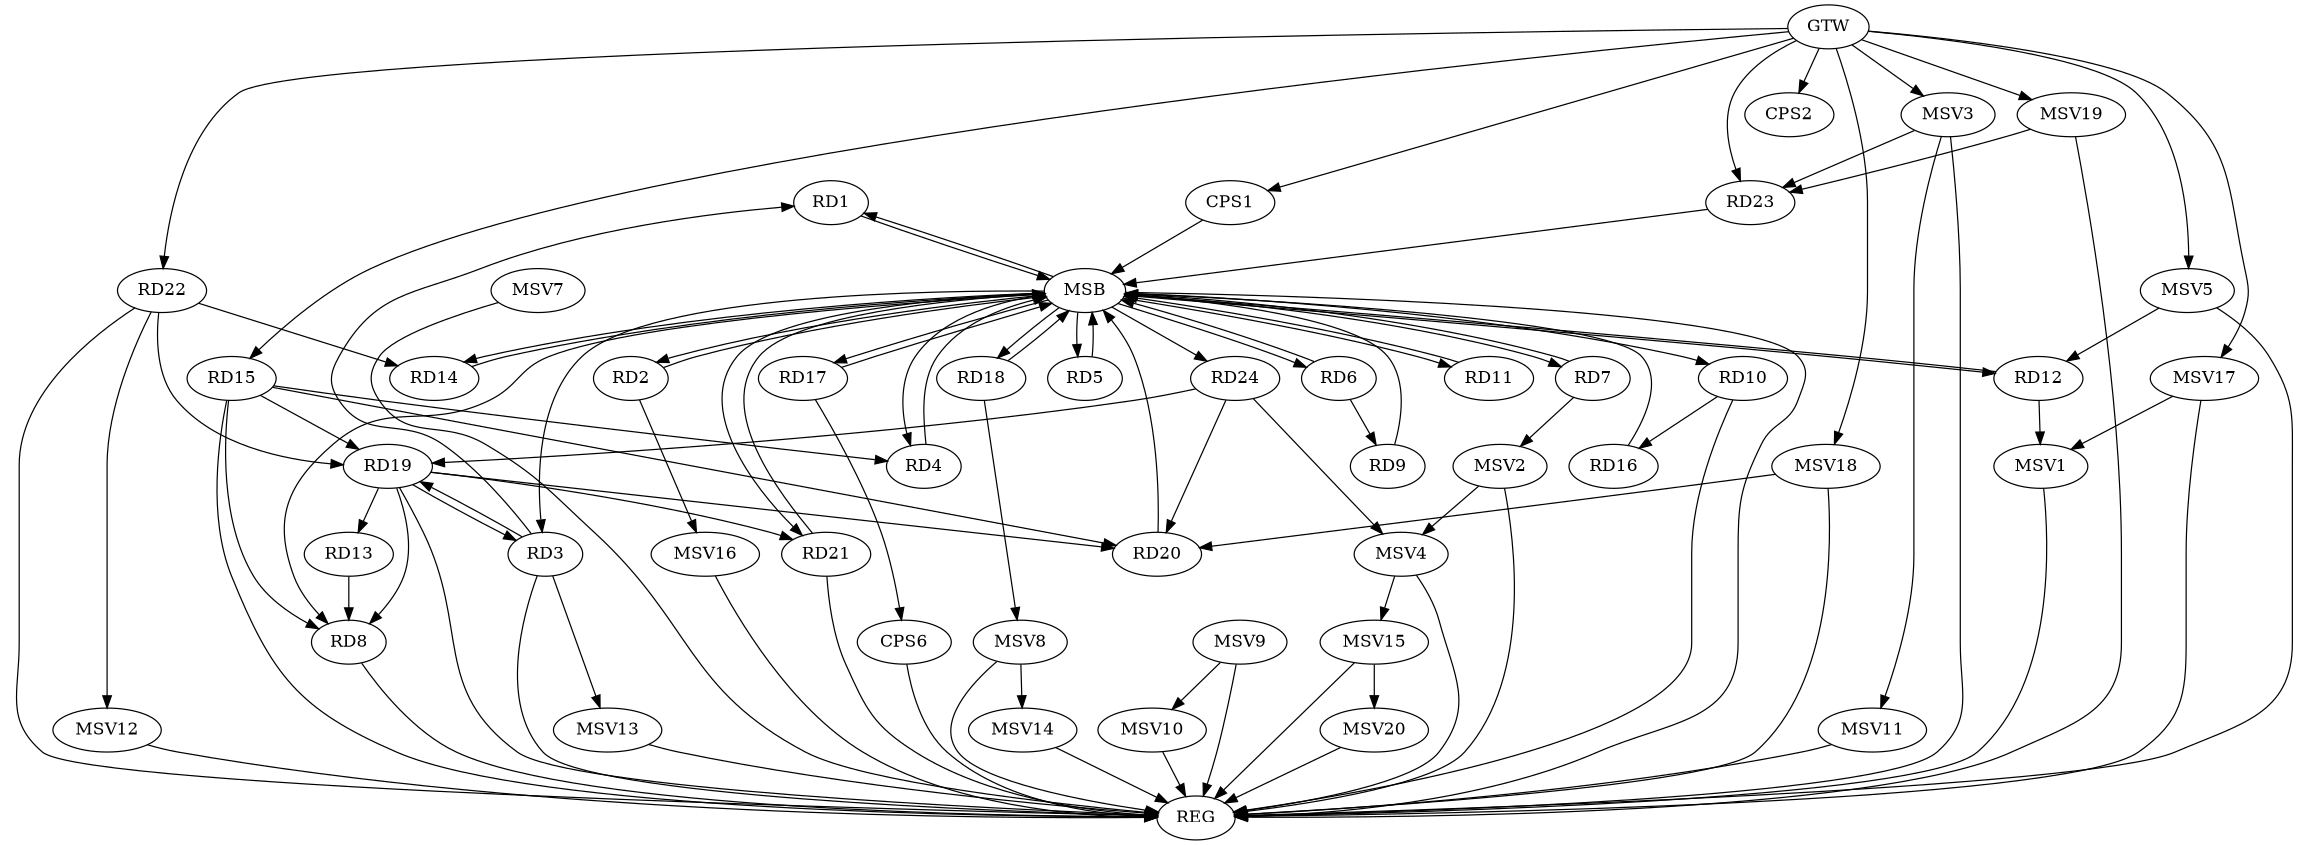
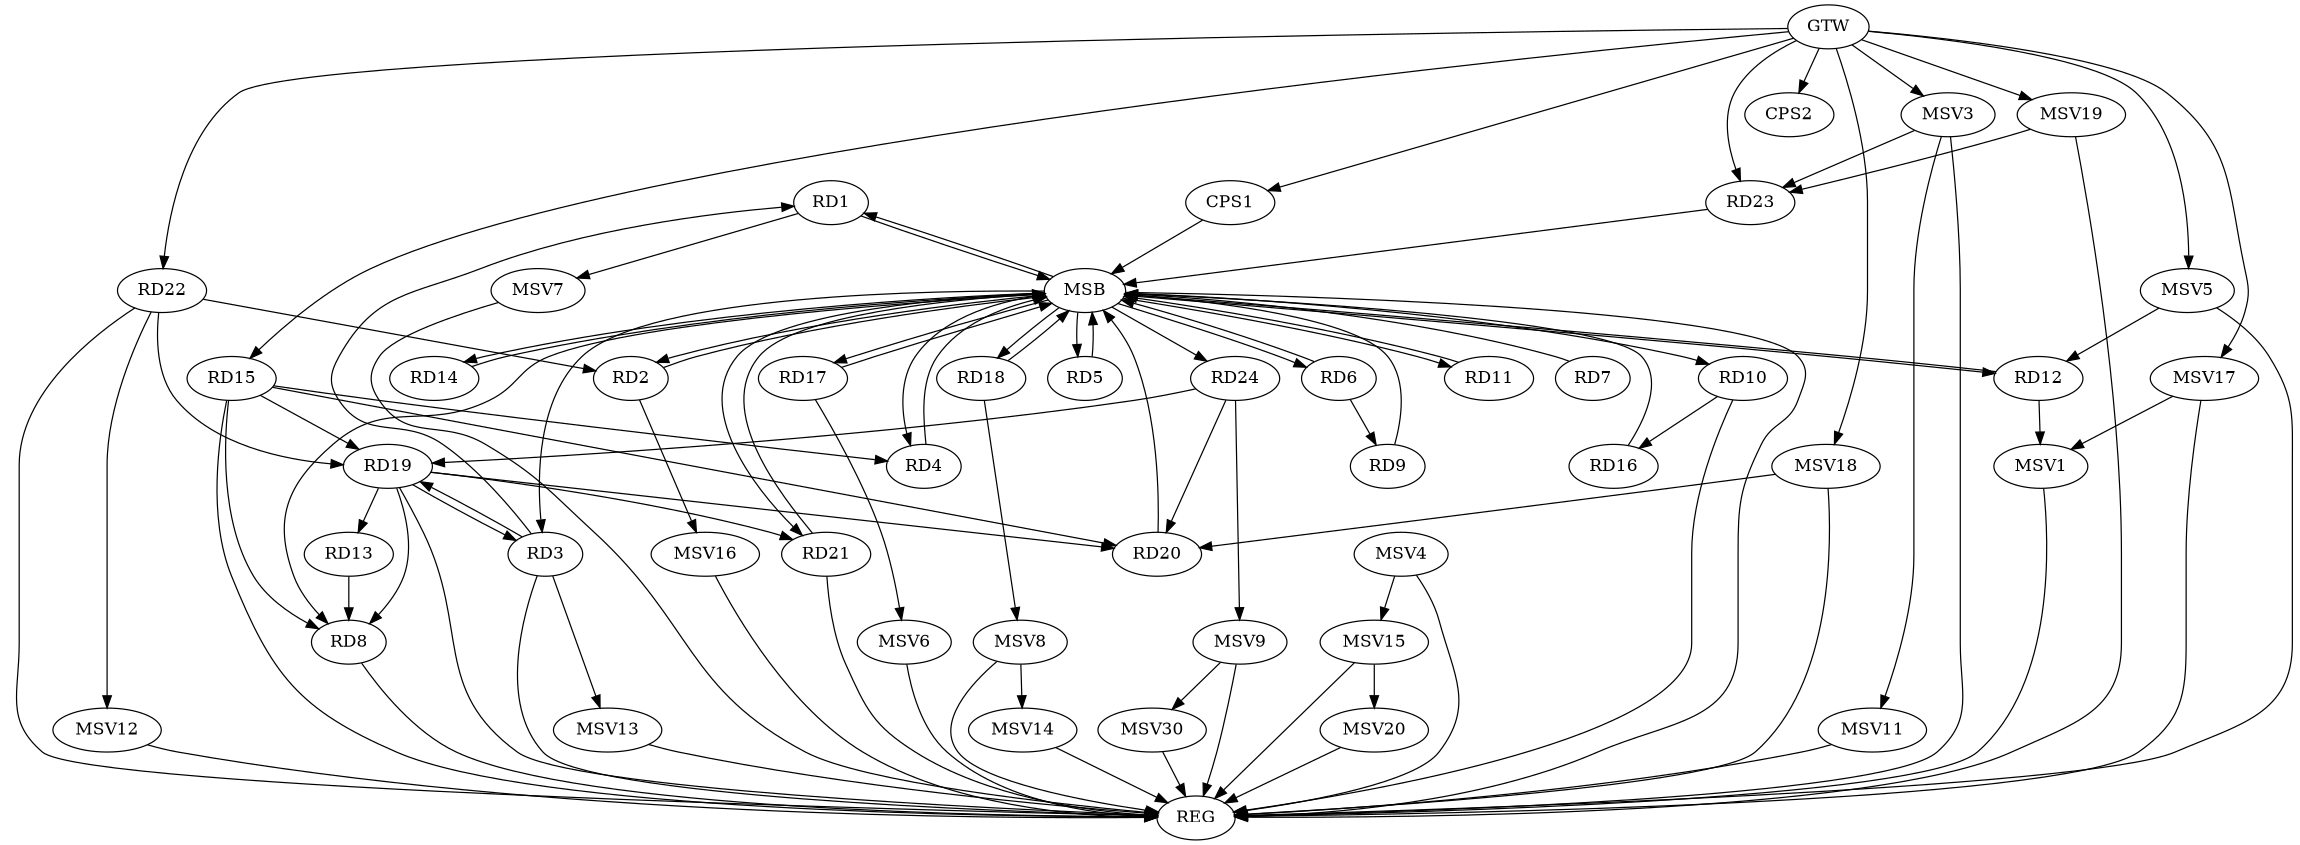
none -> (693, 244)
(1339, 317) -> none
(292, 333) -> (393, 334)
(1314, 462) -> (1237, 504)
(1500, 466) -> none
(904, 642) -> (904, 642)
(1152, 730) -> (1152, 730)
